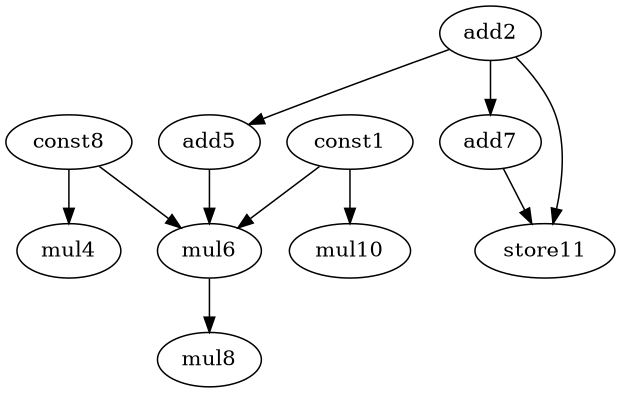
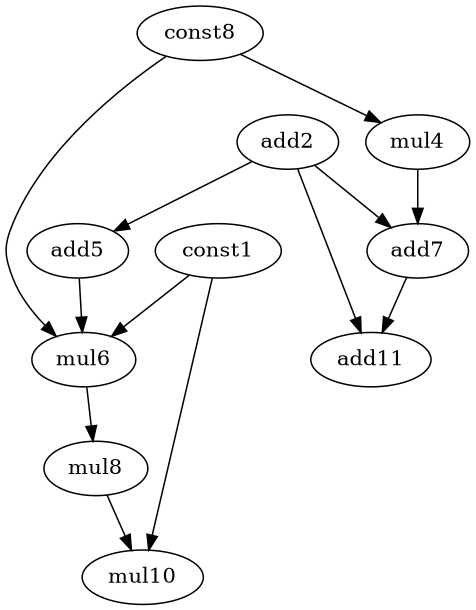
none -> (418, 189)
(545, 251) -> (371, 360)
none -> (116, 515)
